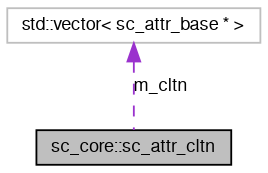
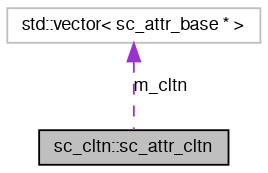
(134, 147) -> (134, 147)
